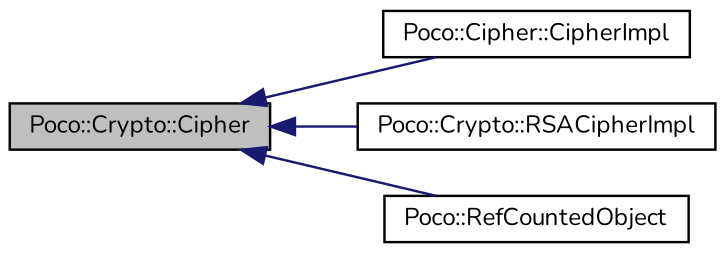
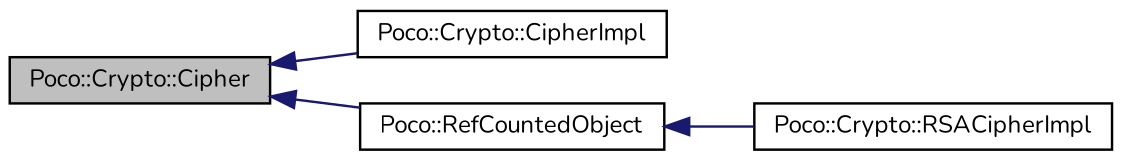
(537, 34) -> (512, 34)
(326, 127) -> (722, 127)
